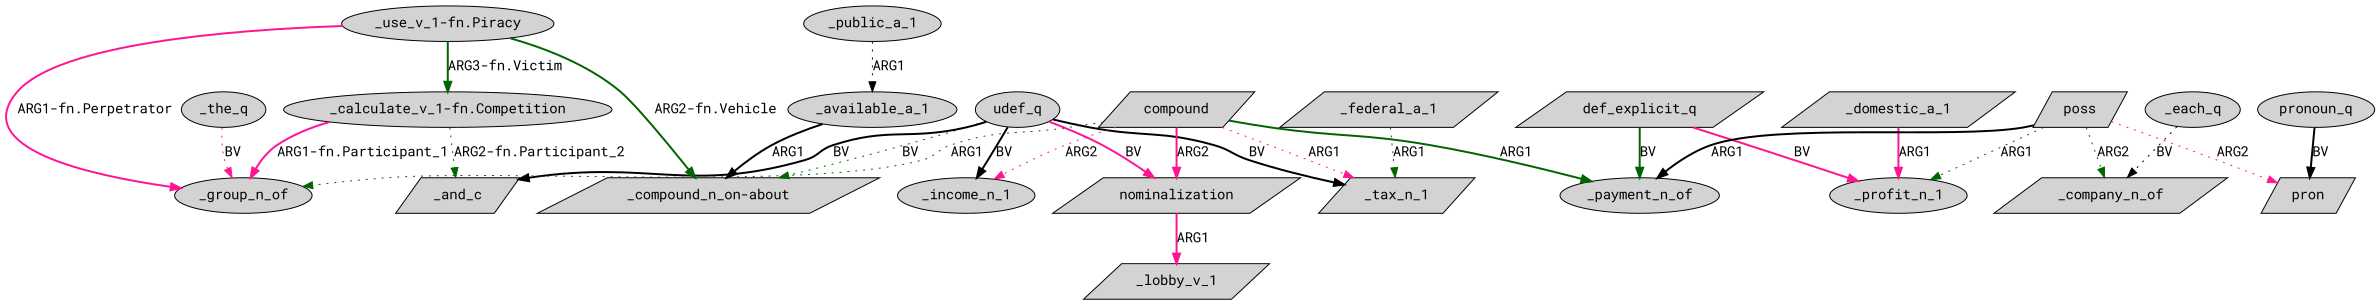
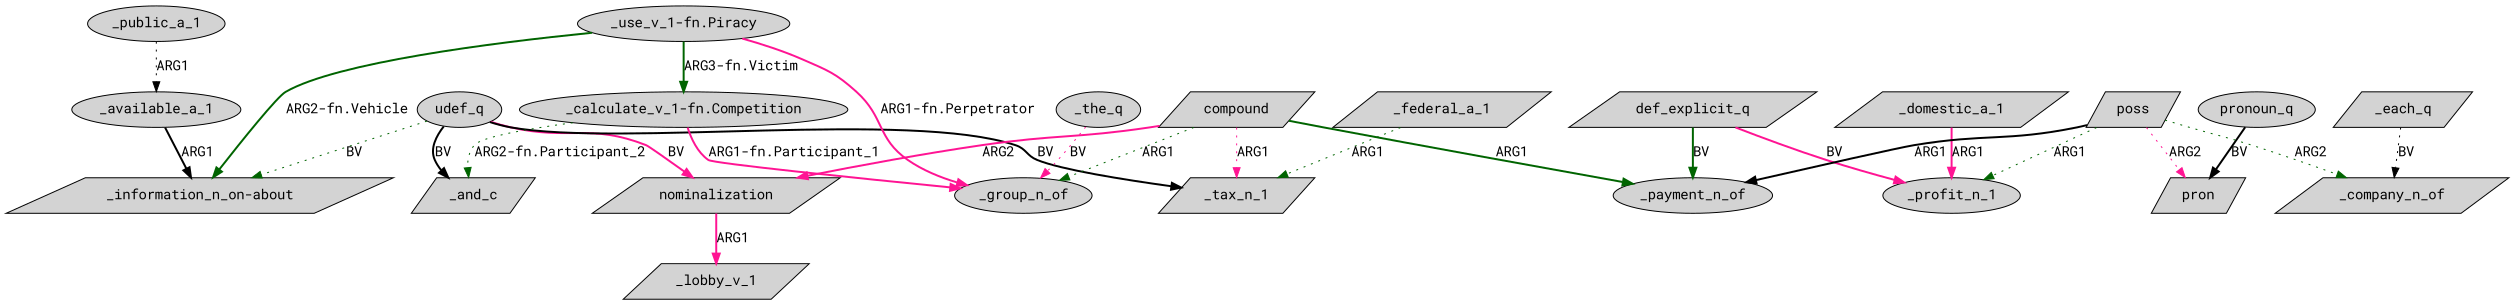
(2193, 110) -> (2403, 110)
(708, 196) -> (200, 196)
(966, 196) -> none
